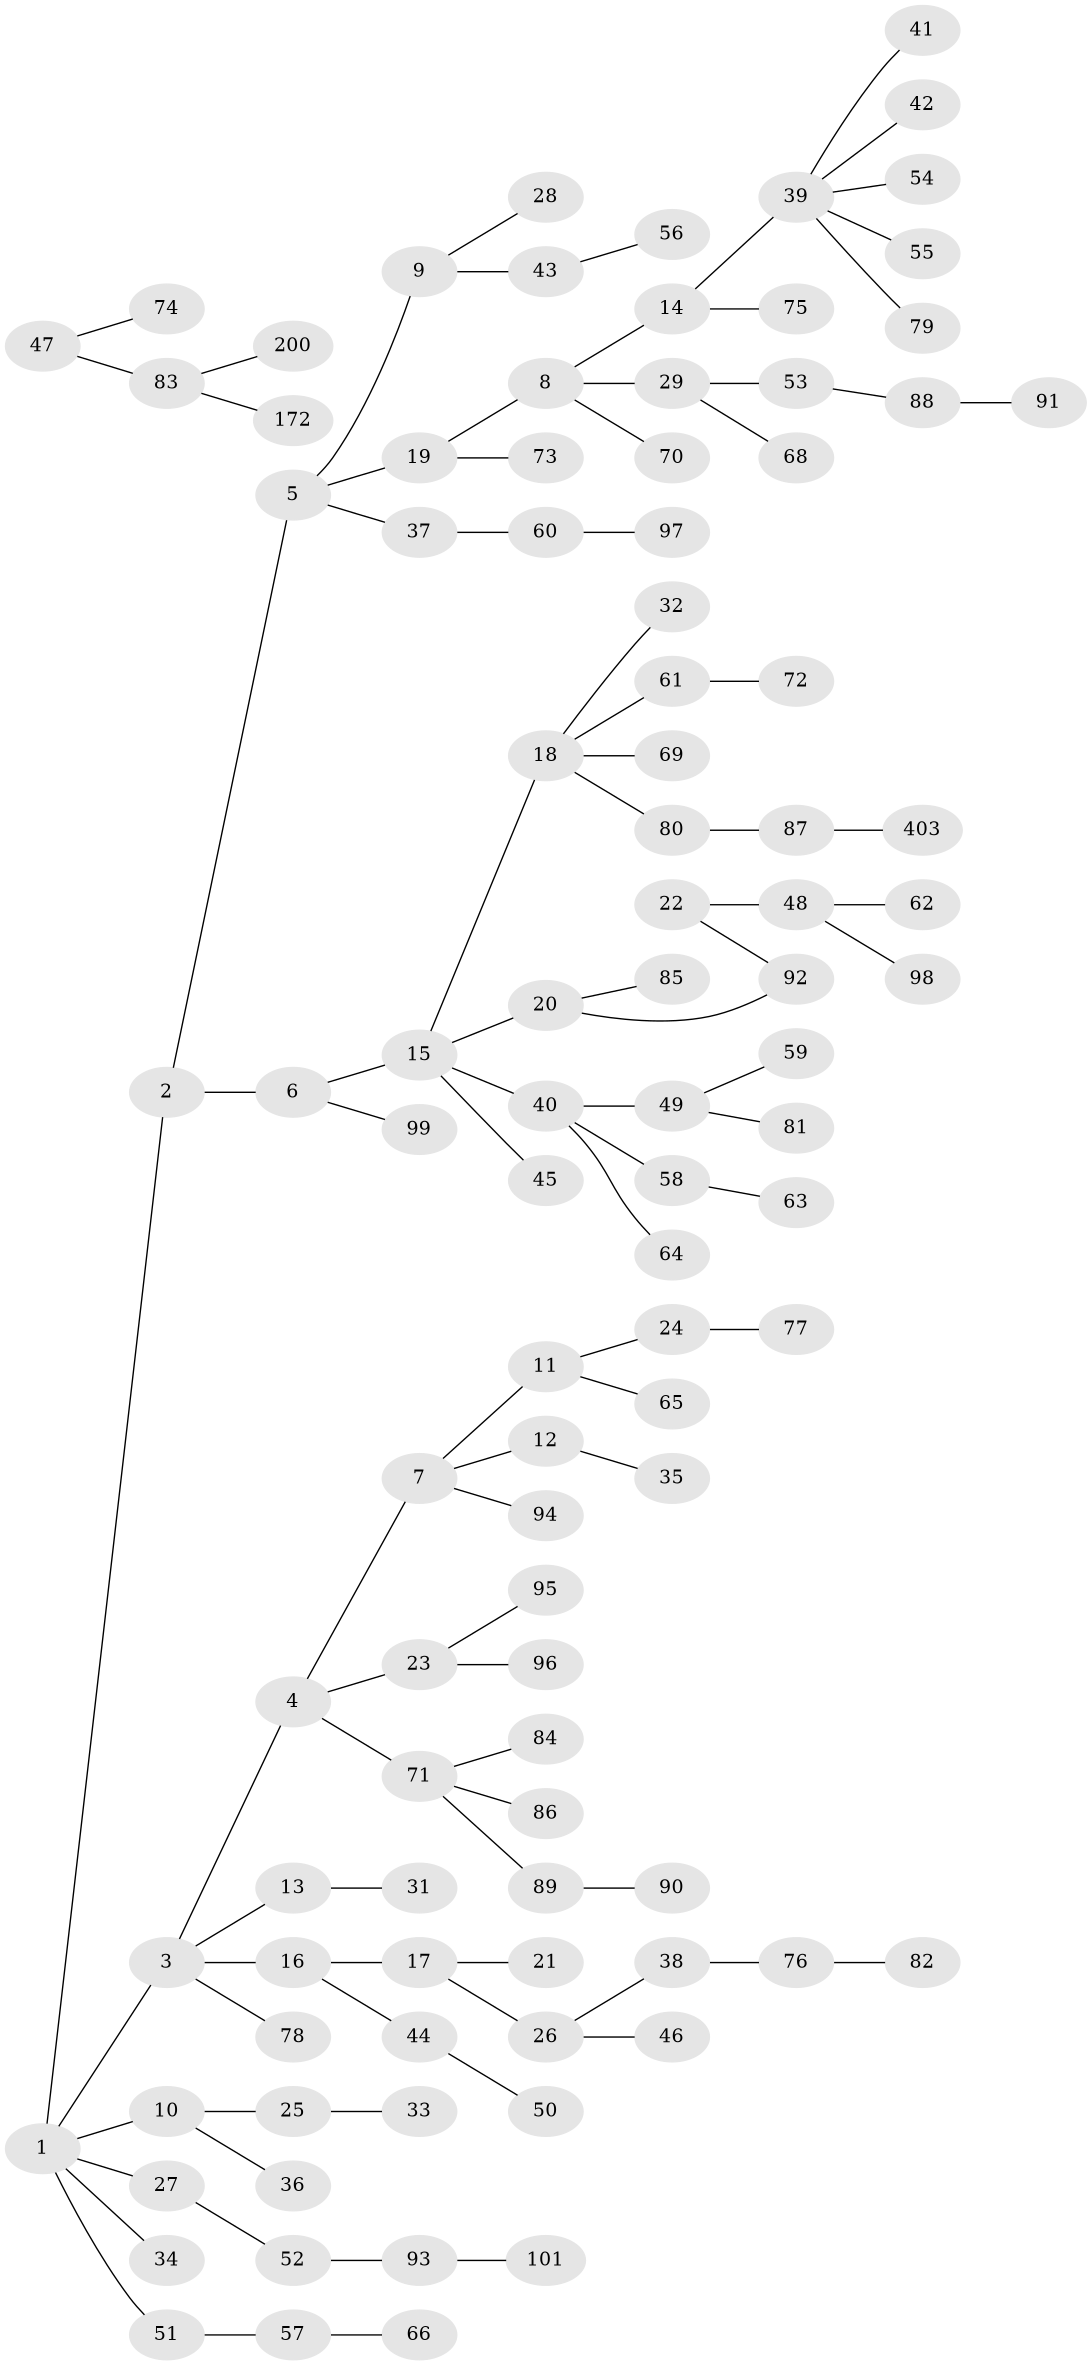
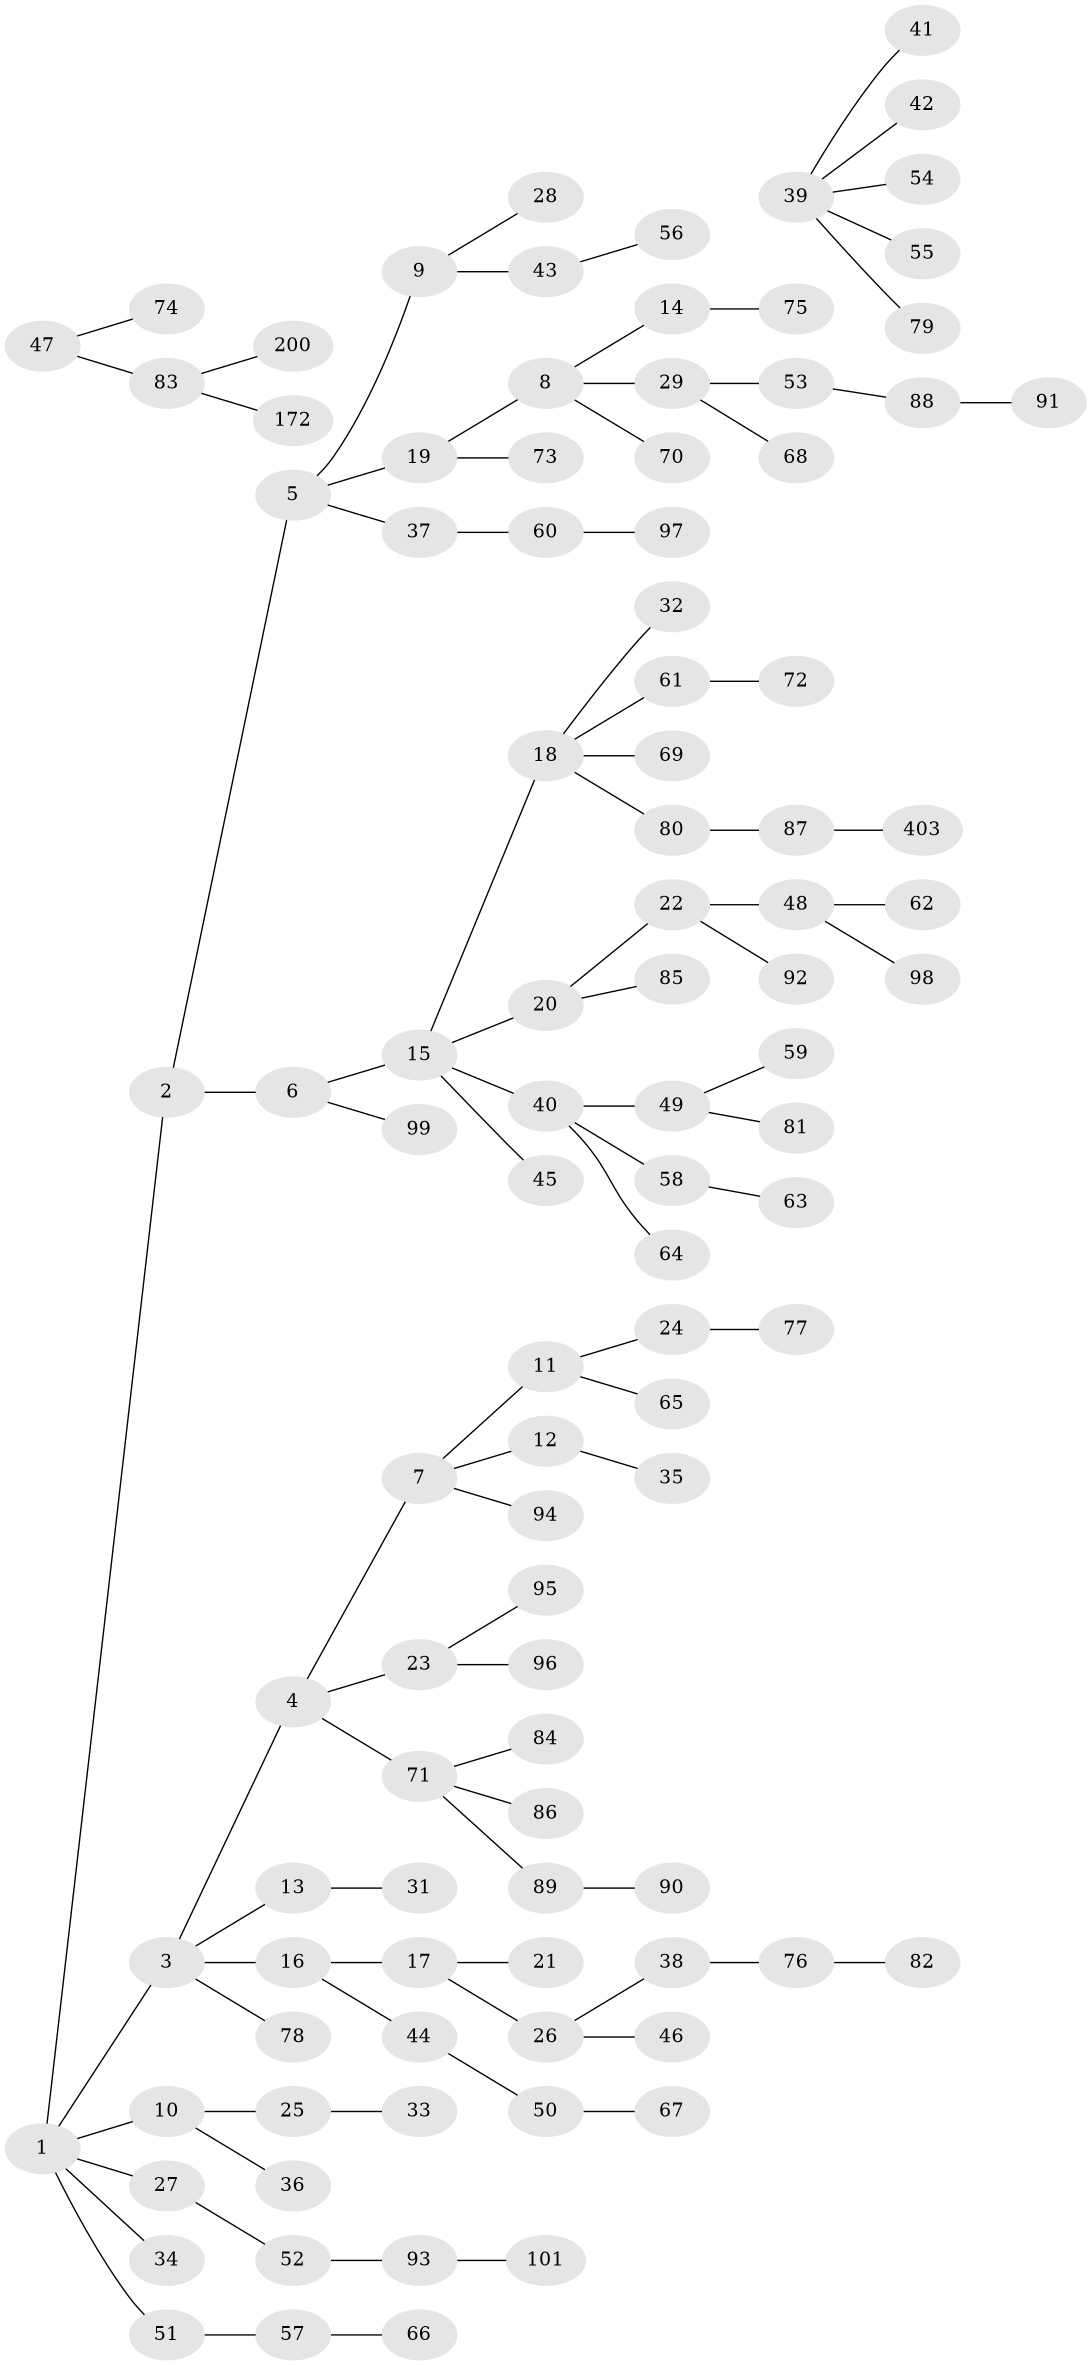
(734, 253) -> none
(676, 1021) -> (609, 955)
none -> (672, 2112)
